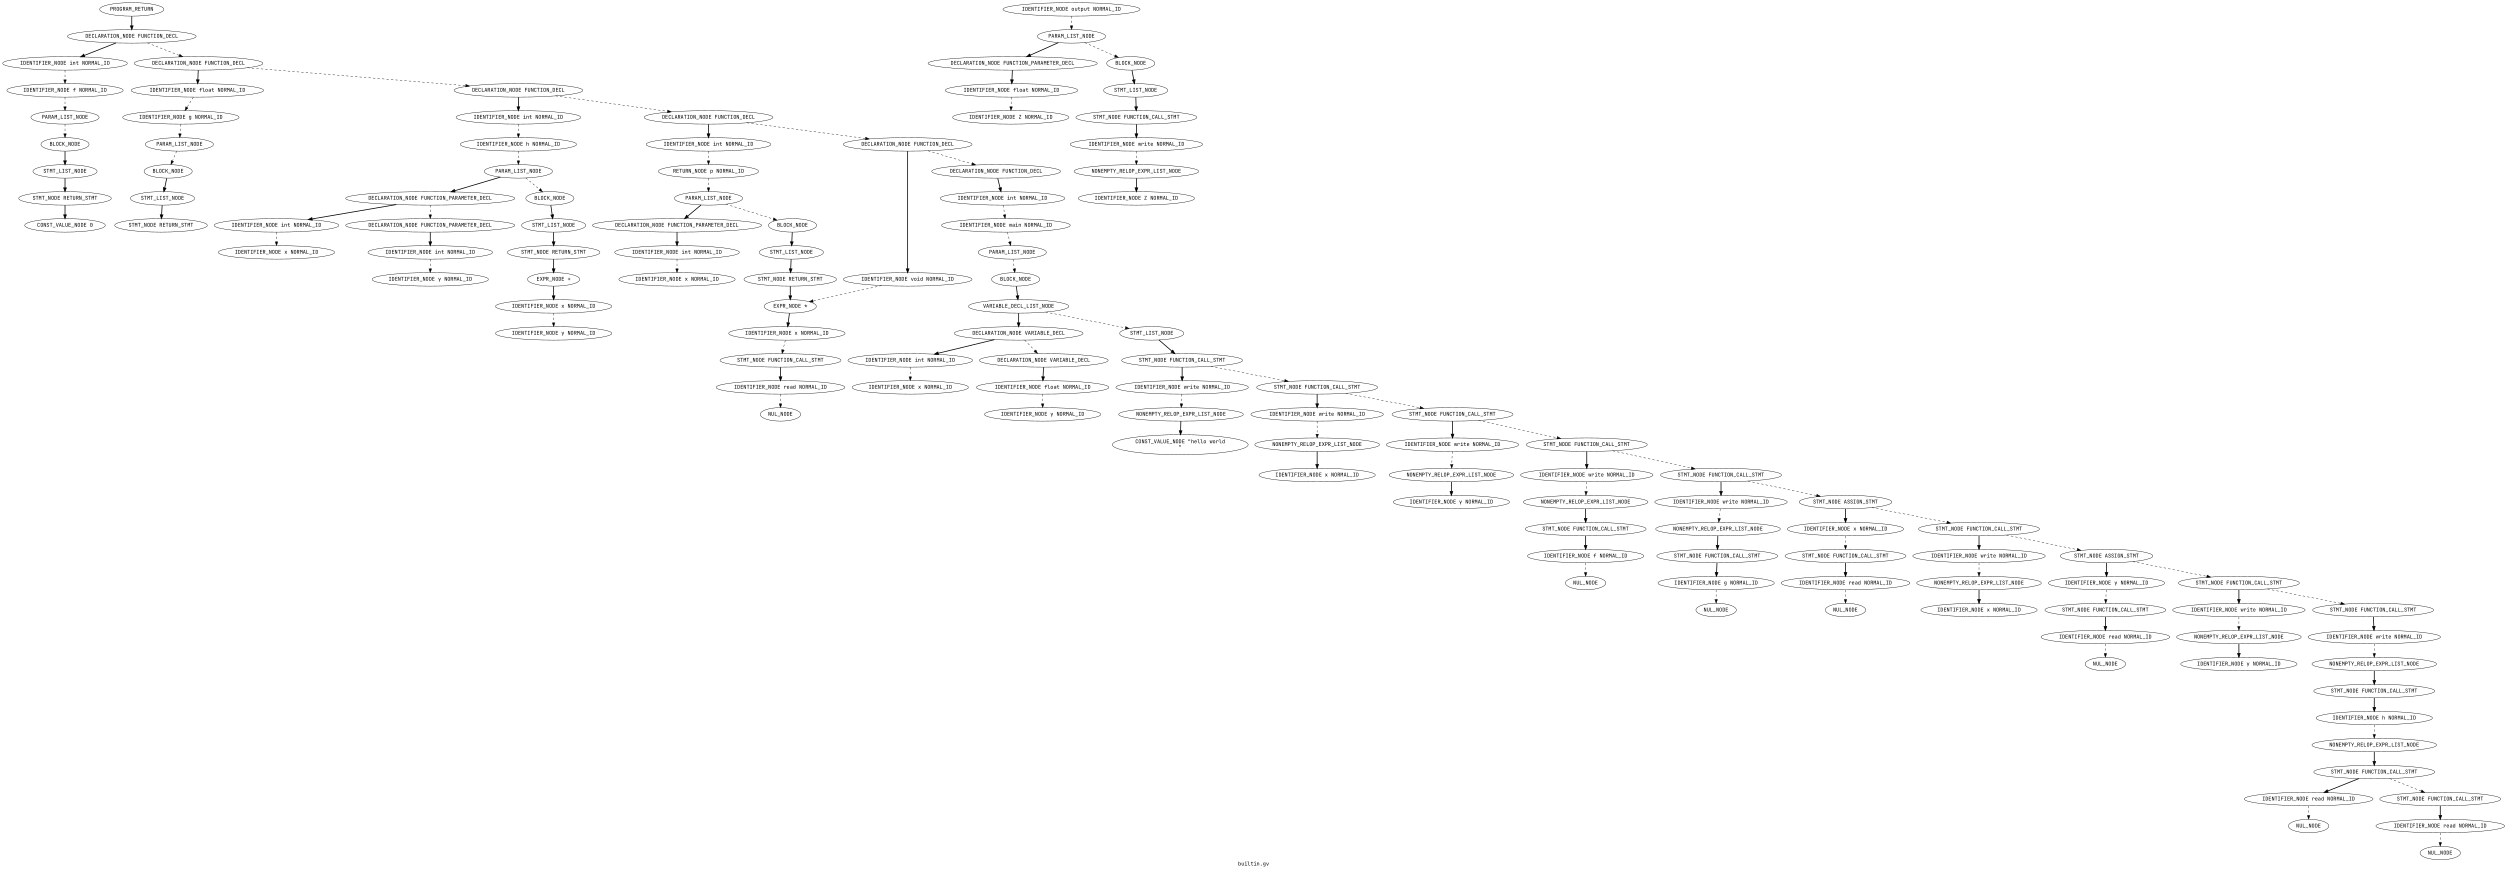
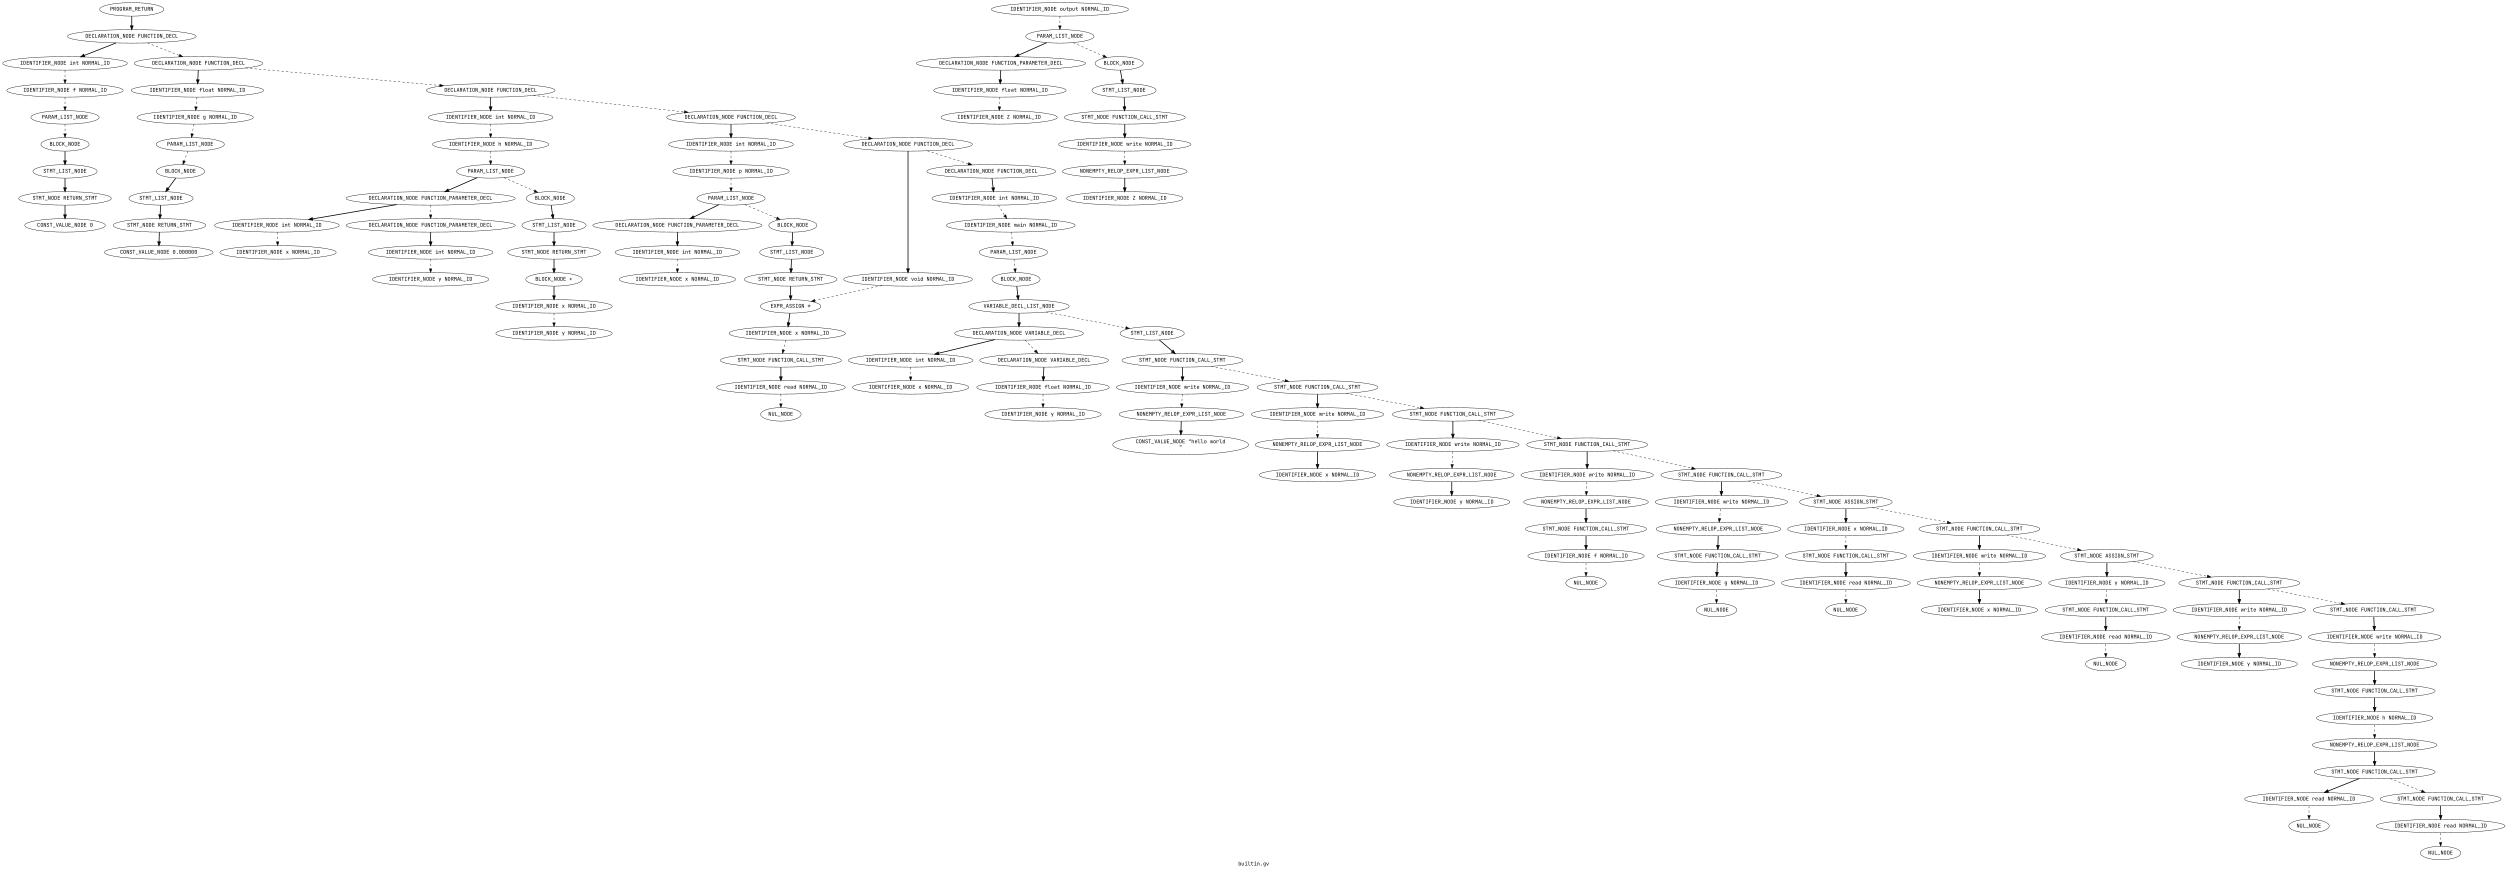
(709, 171) -> (731, 171)
none -> (159, 252)
(554, 279) -> (554, 279)
(790, 306) -> (791, 306)
